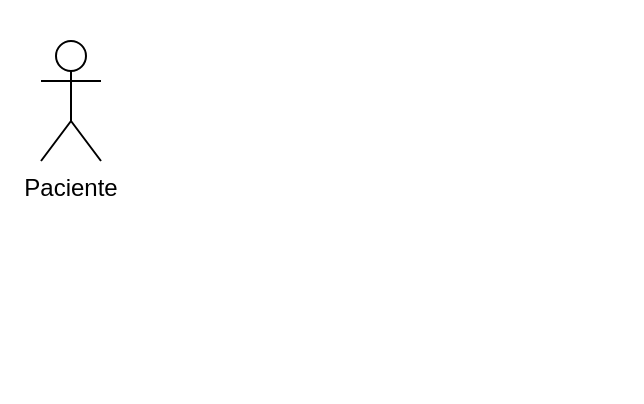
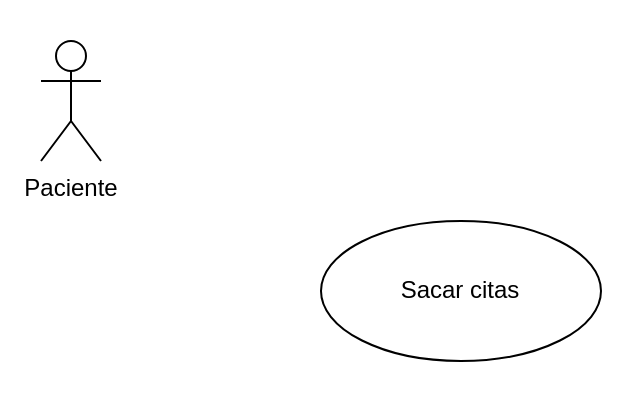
none -> (461, 291)
